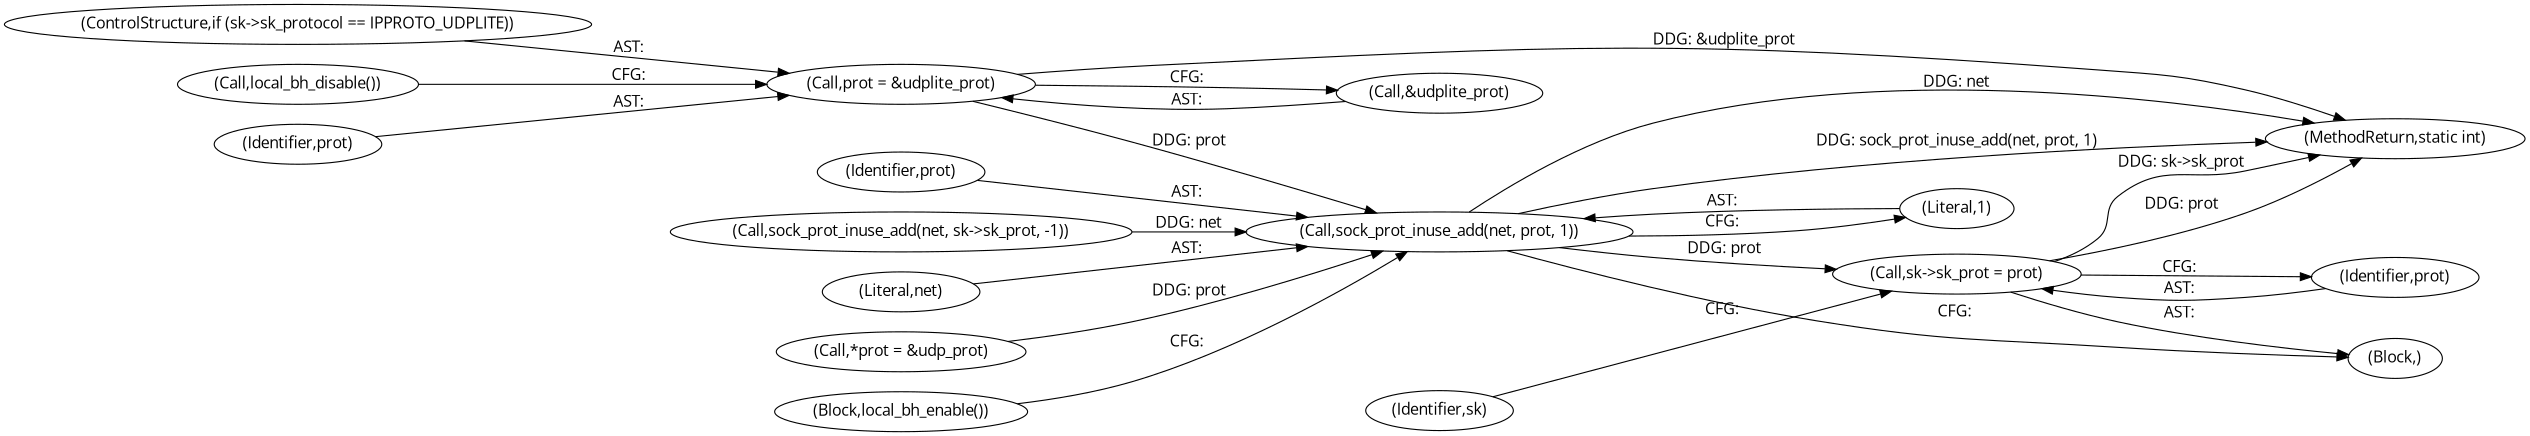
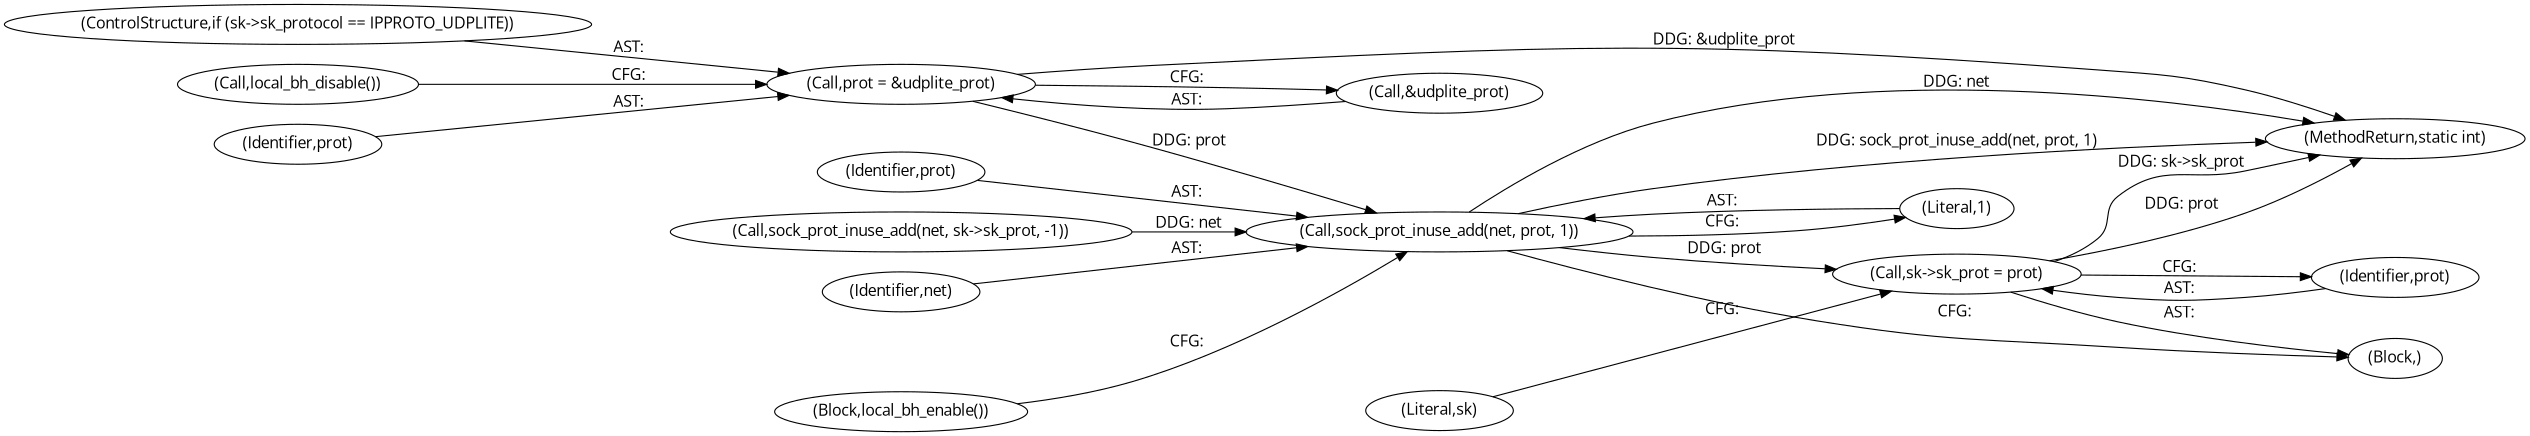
(901, 292) -> (901, 292)
(901, 352) -> none
(1440, 411) -> (1440, 411)
